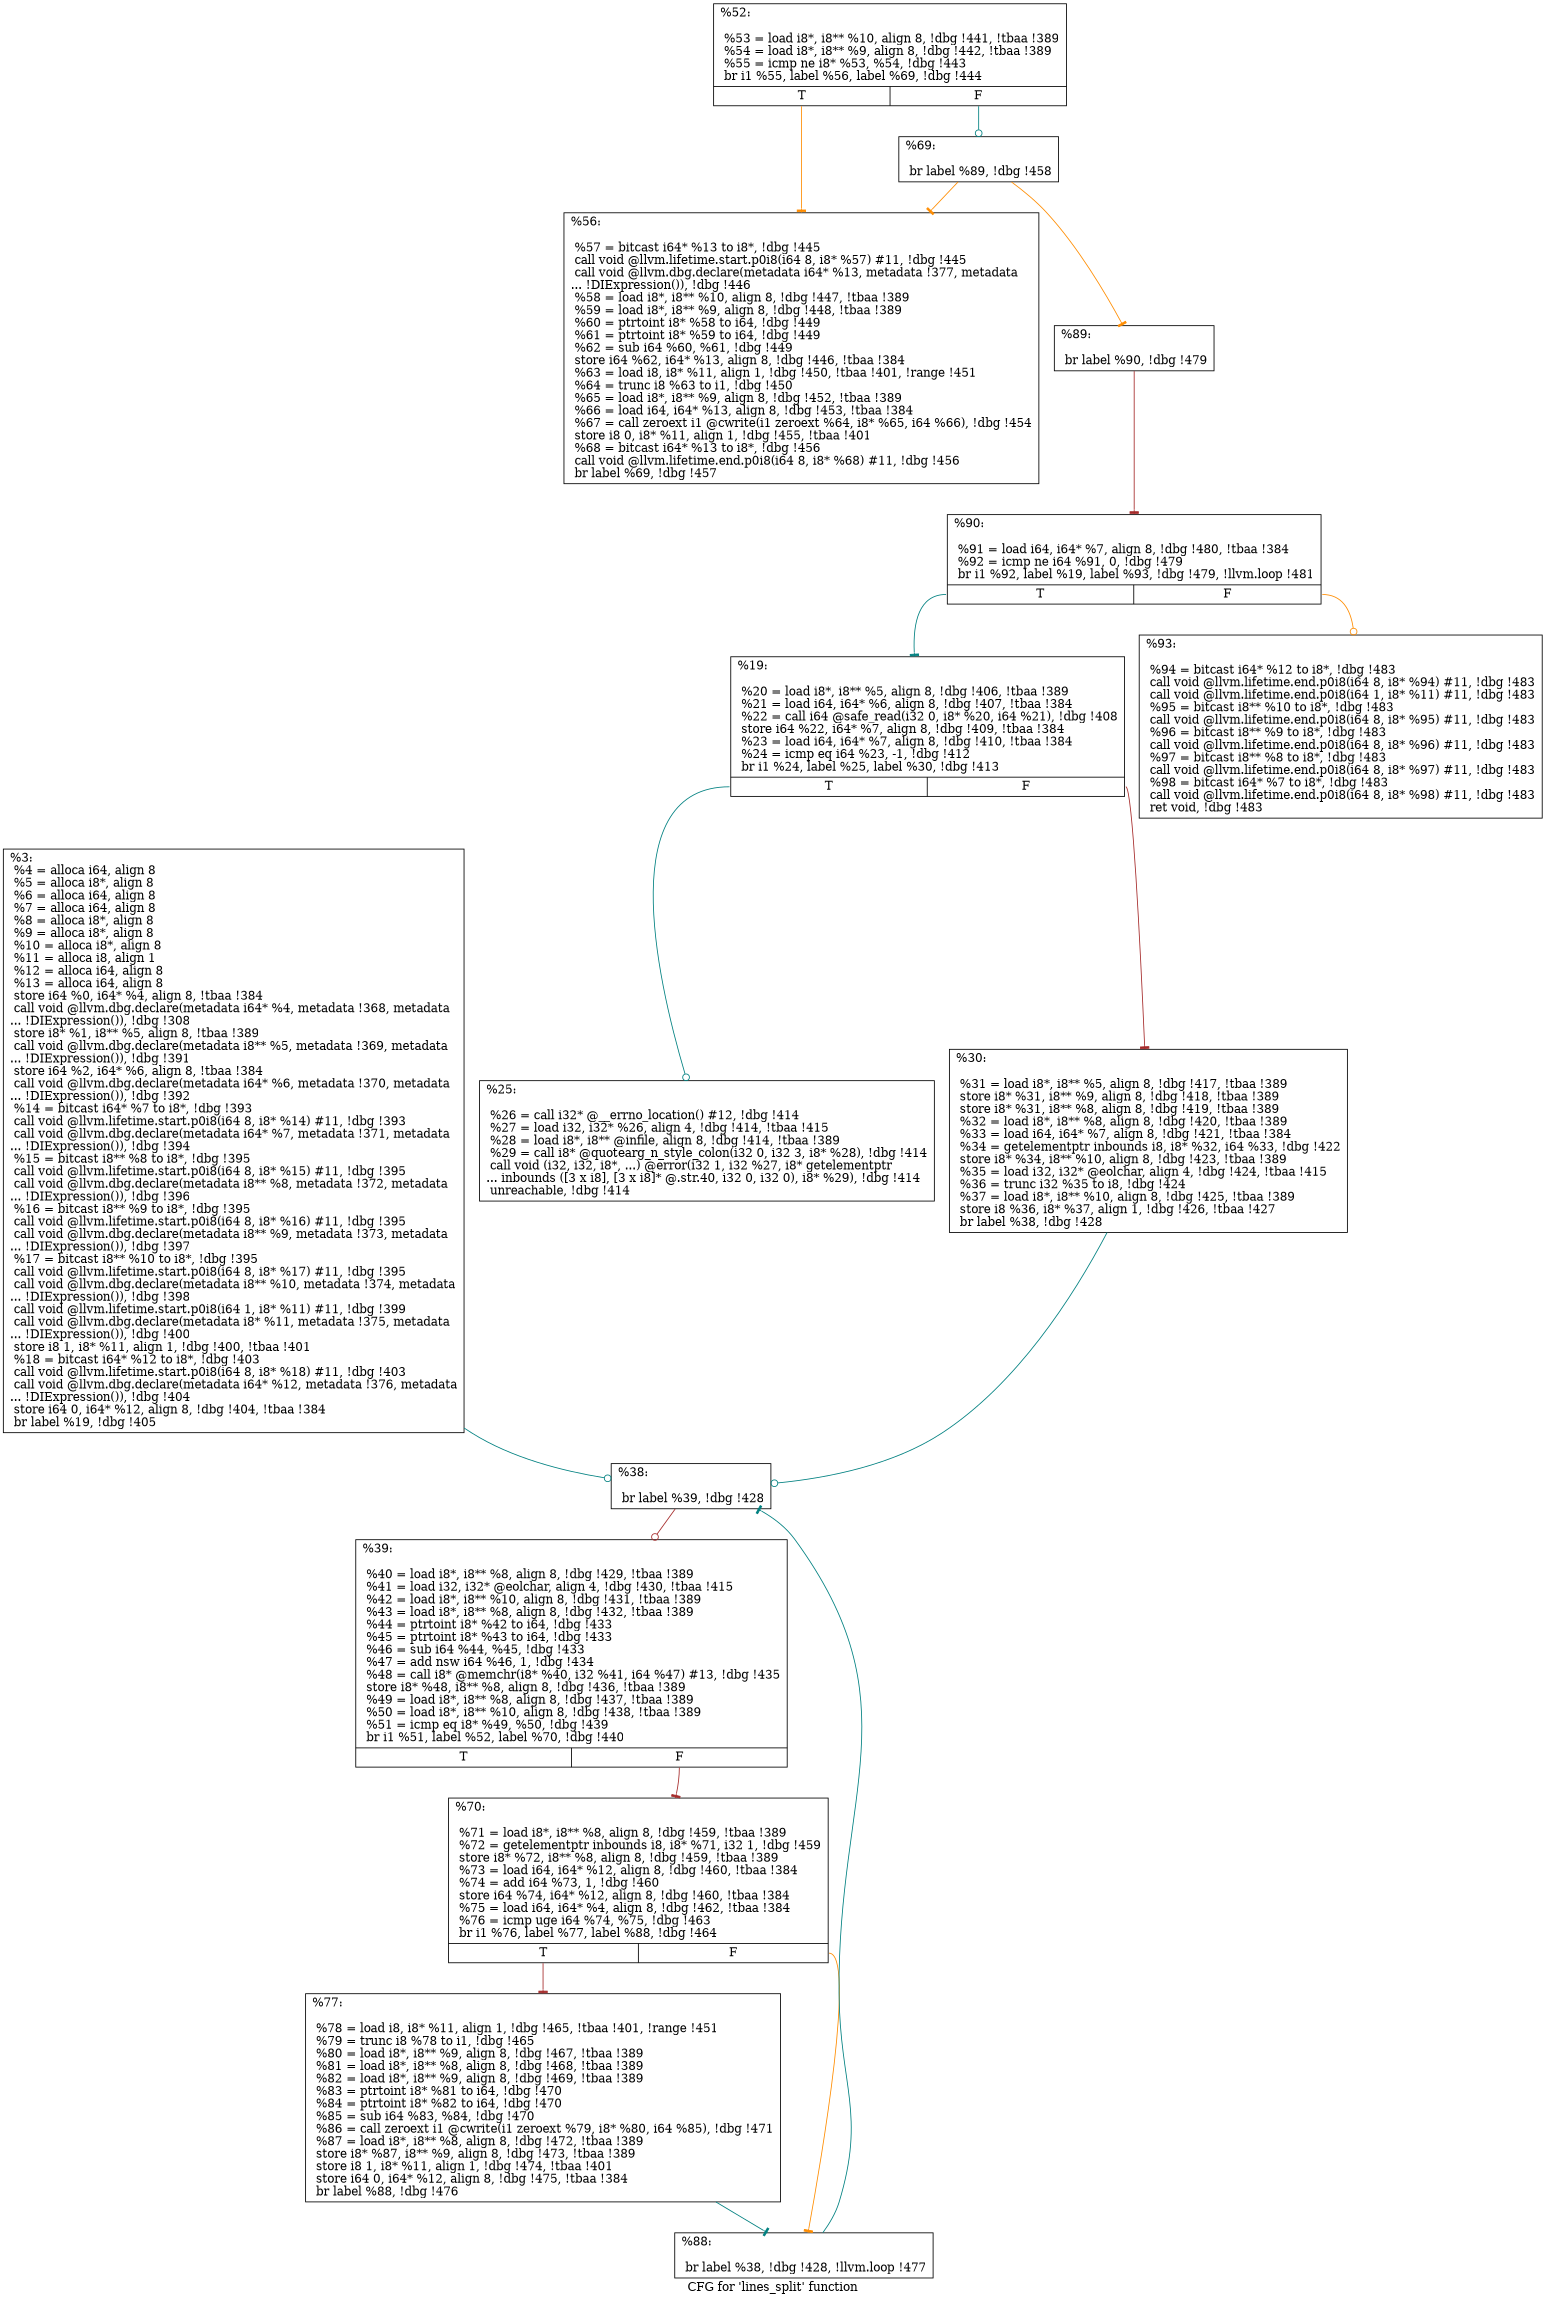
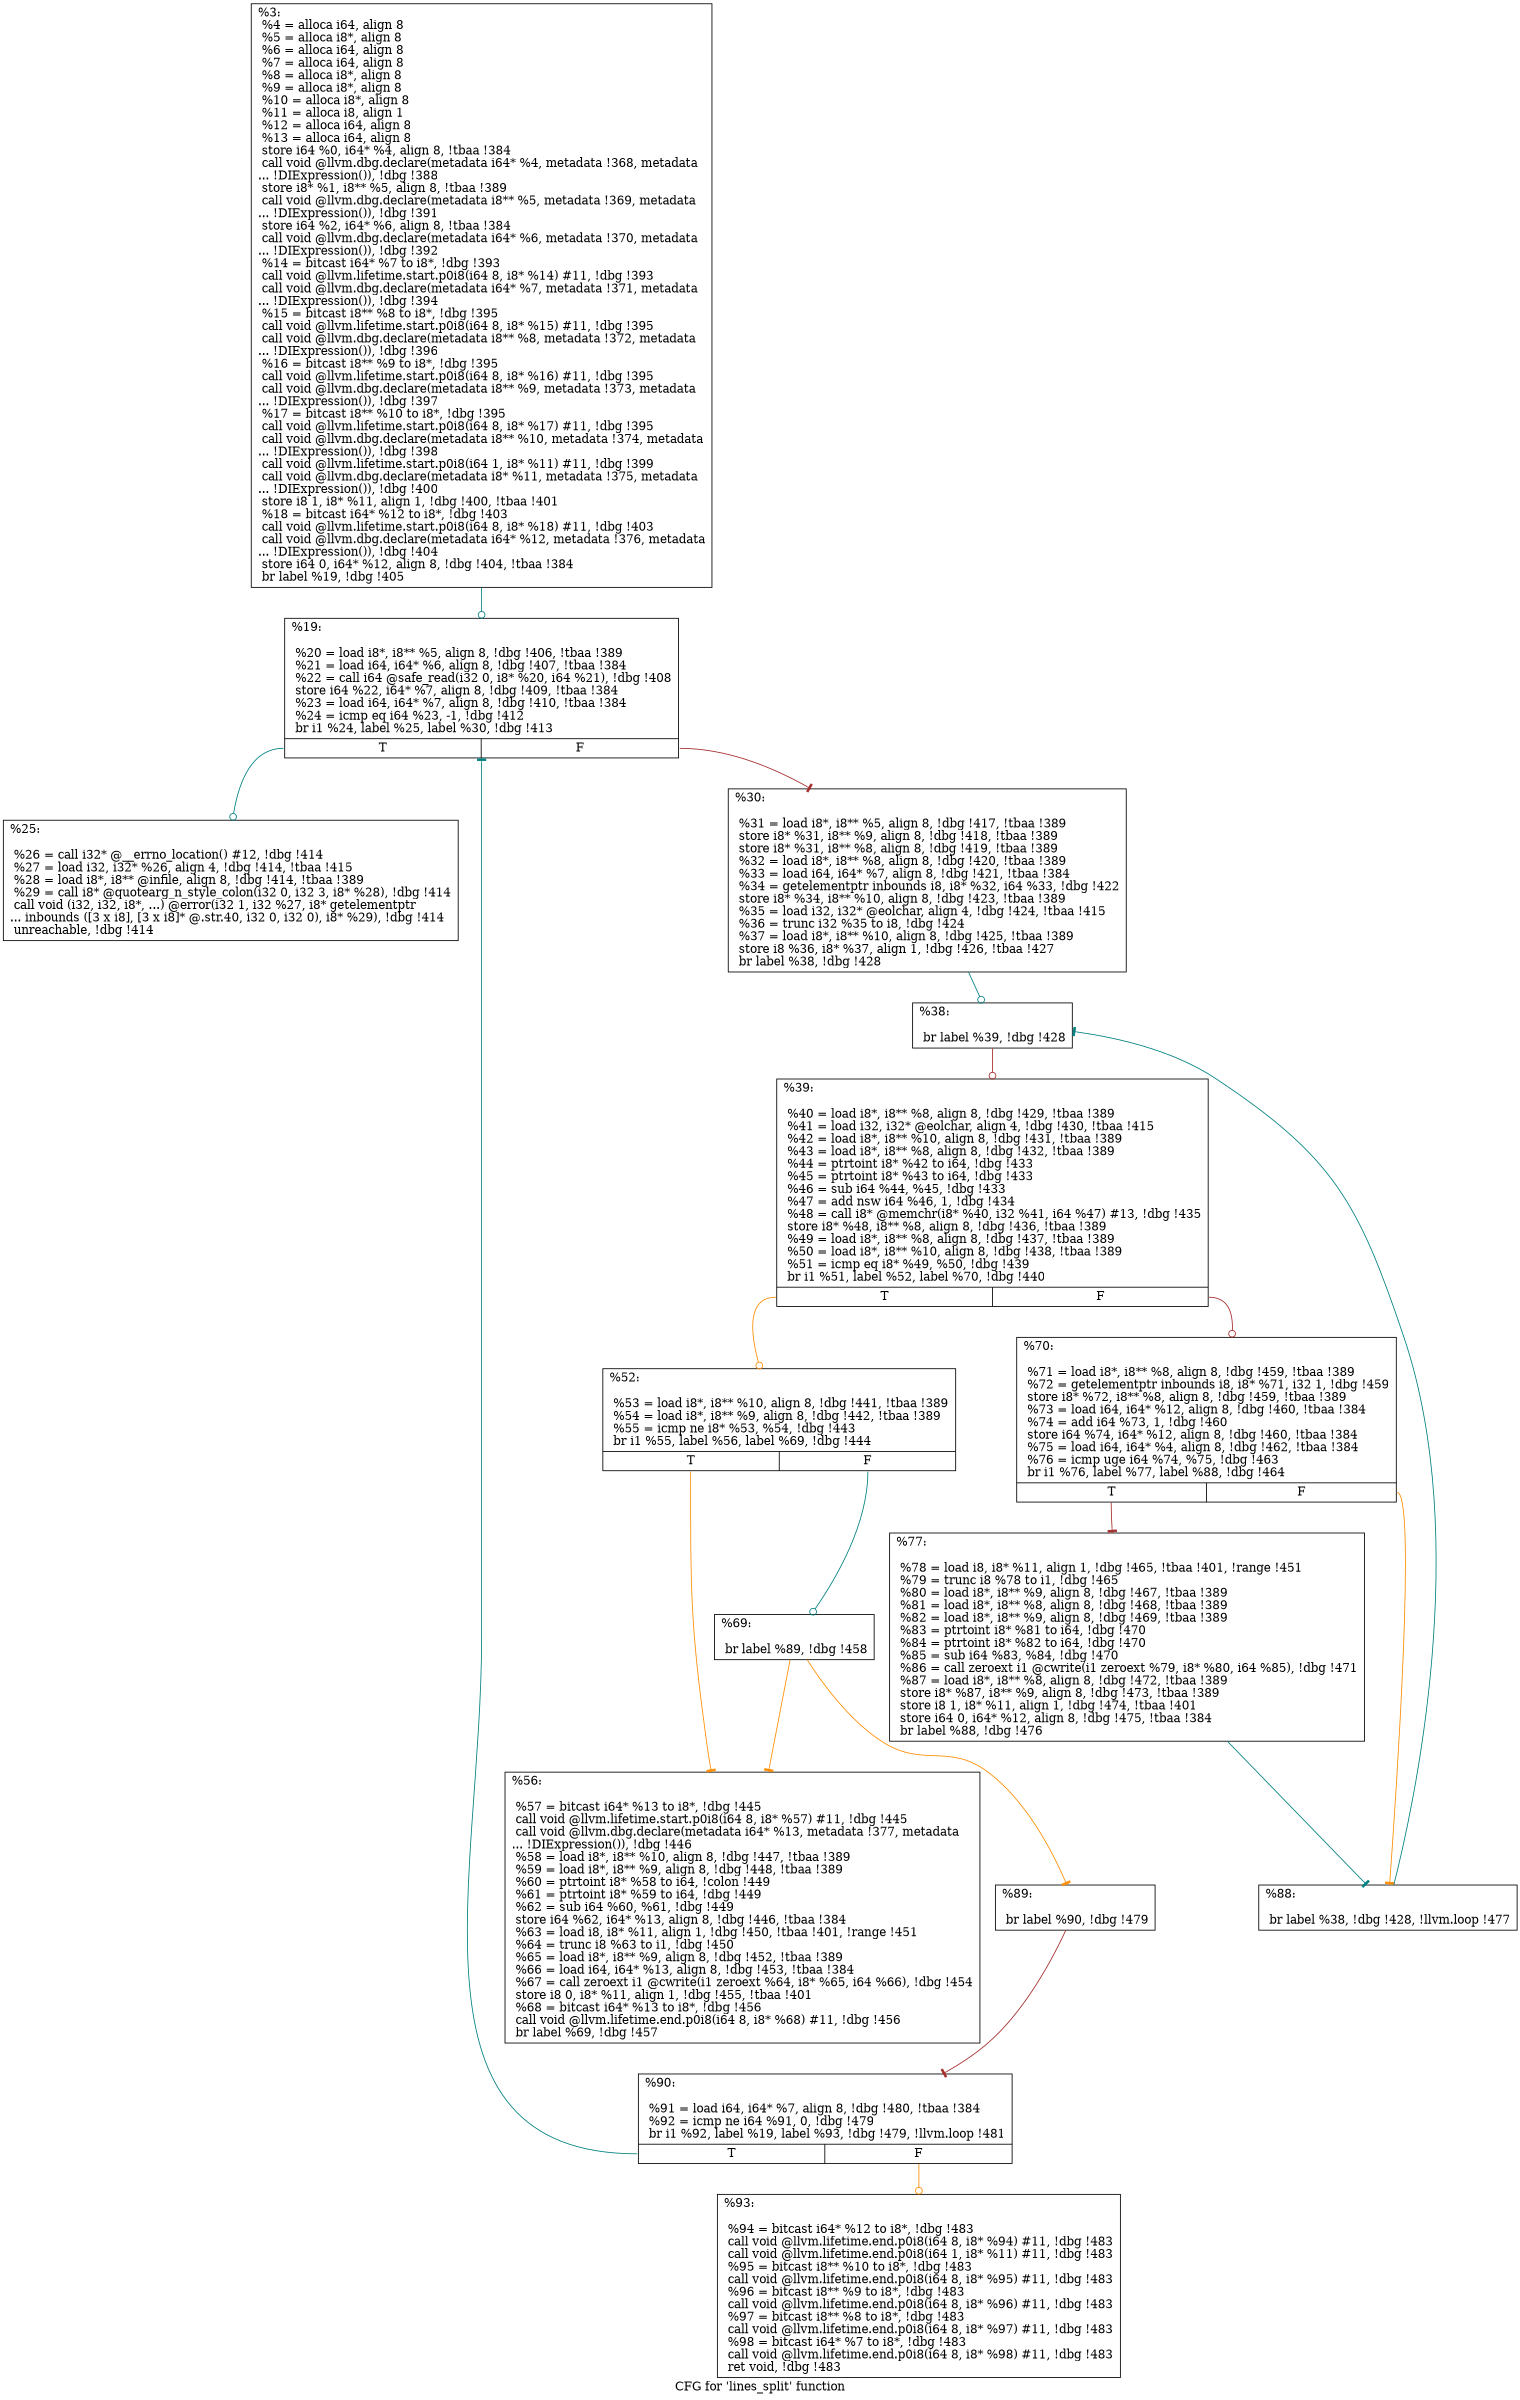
(696, 323) -> (641, 1883)
(100, 1021) -> (348, 176)
none -> (753, 1323)
(531, 1460) -> (482, 599)
(679, 1781) -> (1228, 1308)
